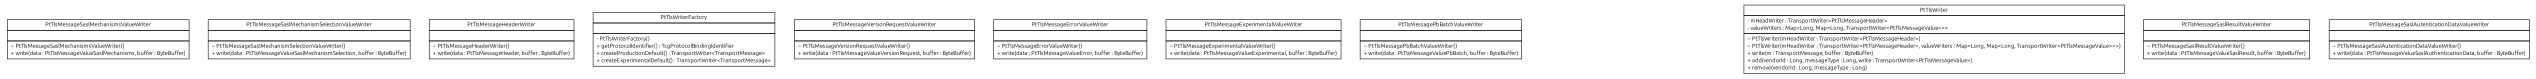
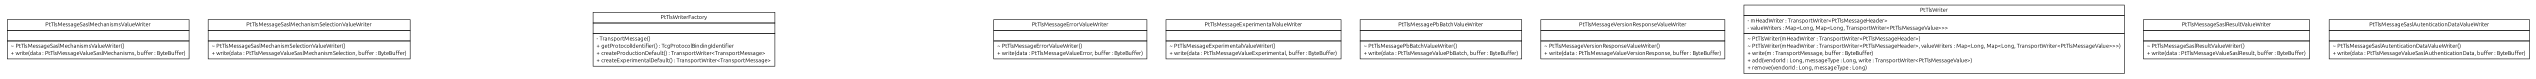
(502, 39) -> none
(623, 39) -> (624, 39)
(884, 39) -> none
none -> (1633, 39)
